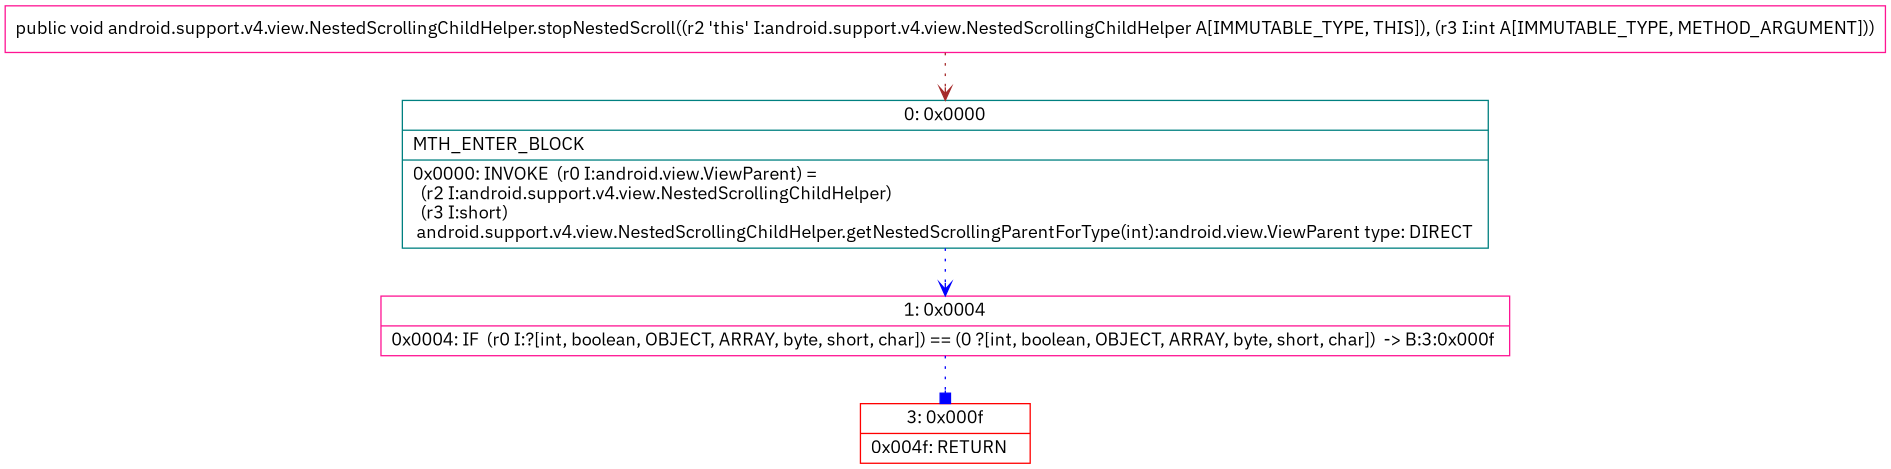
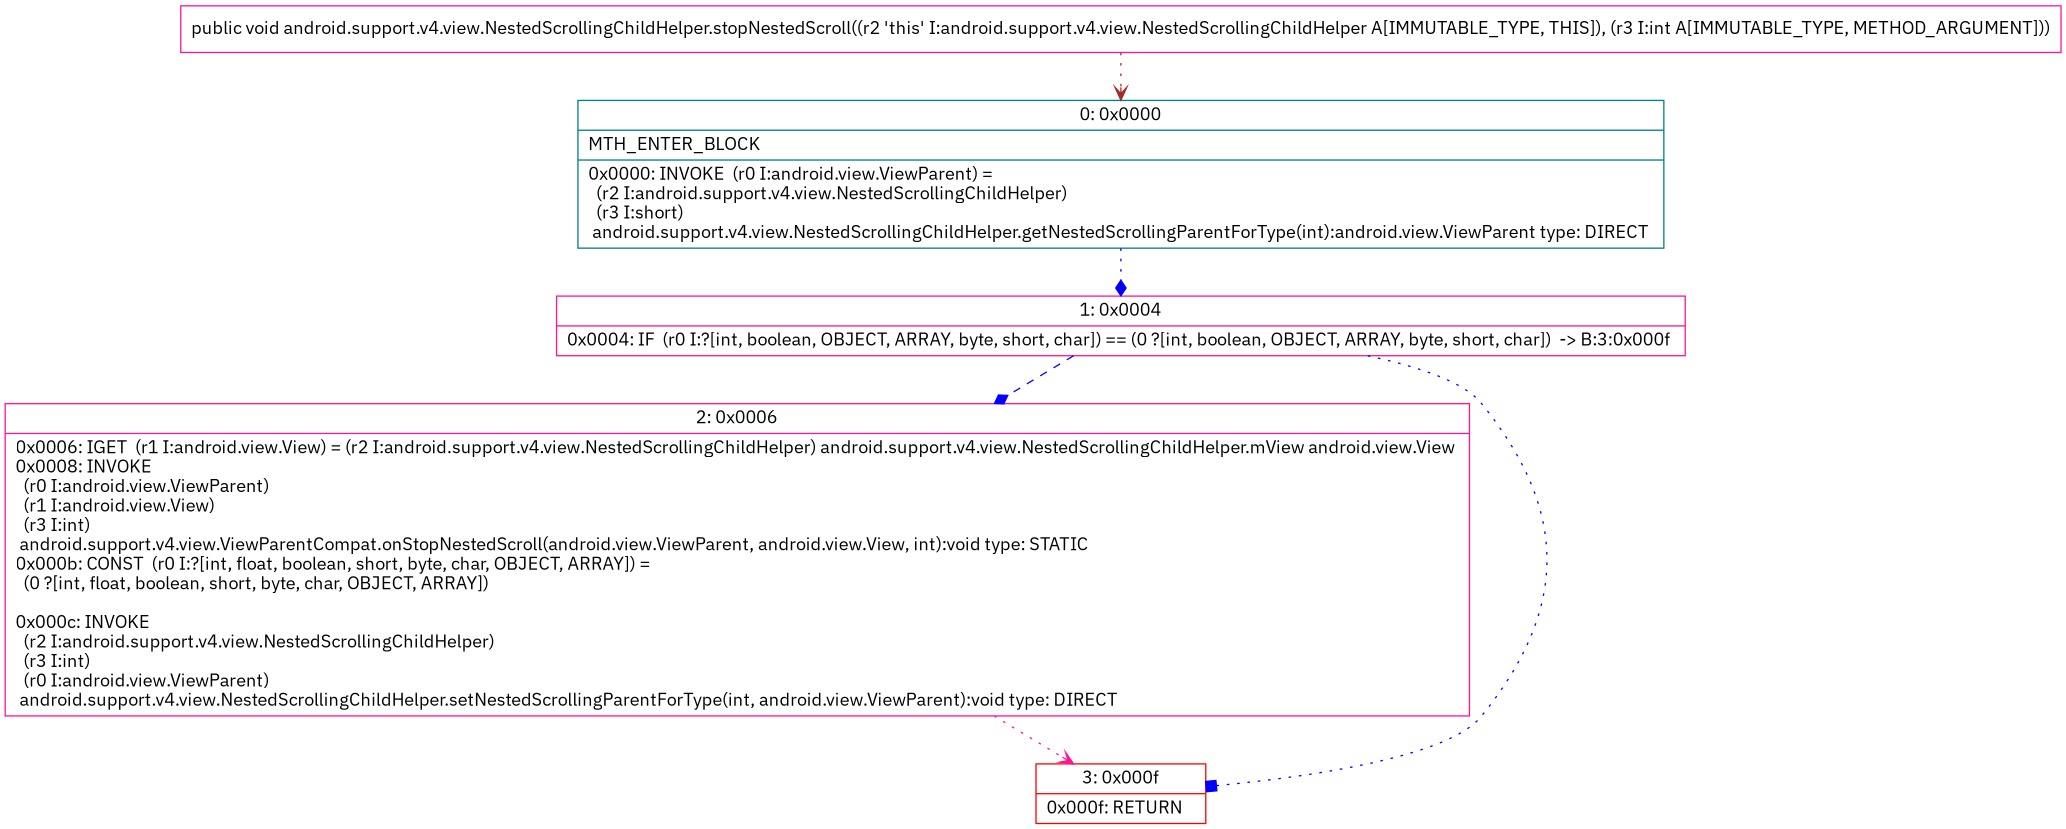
(945, 265) -> (1121, 264)
(945, 448) -> (1121, 808)
none -> (737, 560)
